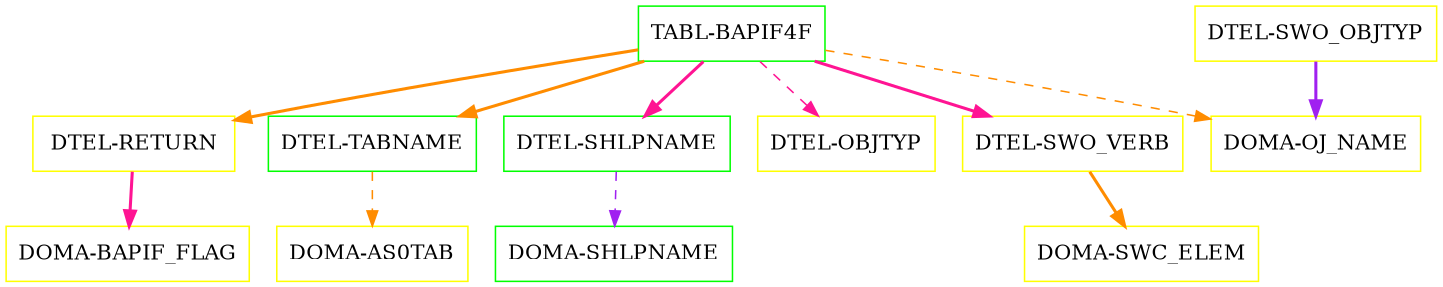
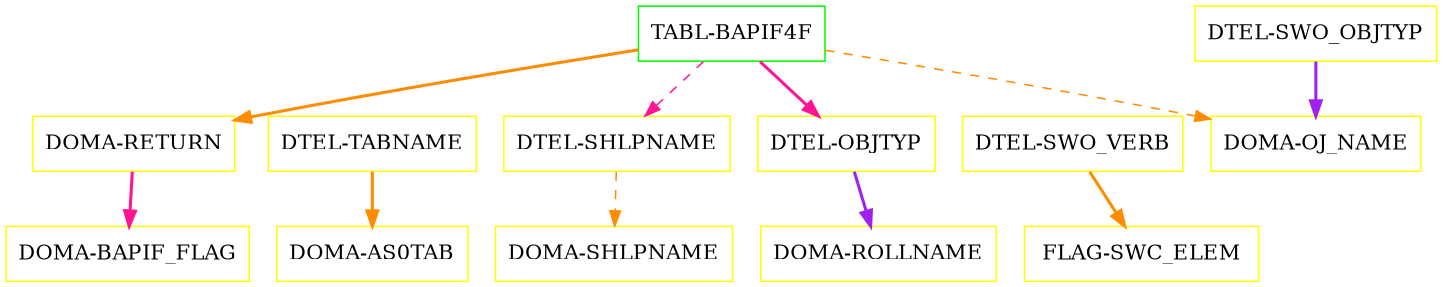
(680, 84) -> (680, 84)
(784, 84) -> (784, 84)
(560, 86) -> none
(895, 86) -> none
(134, 144) -> (134, 144)
(372, 144) -> (372, 144)
(617, 144) -> (617, 144)
(372, 191) -> (372, 191)
(616, 191) -> (616, 191)
(614, 254) -> (614, 254)
none -> (879, 254)
(1142, 254) -> (1142, 254)
